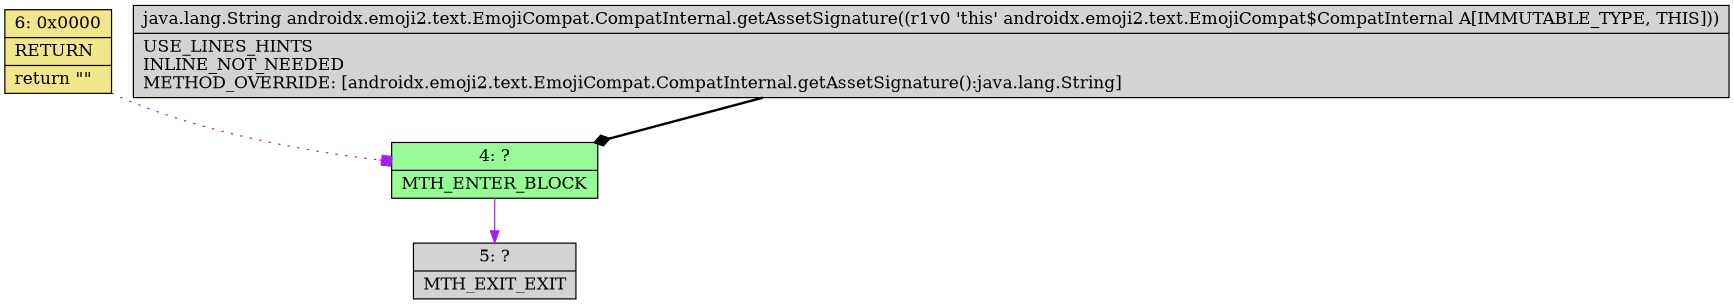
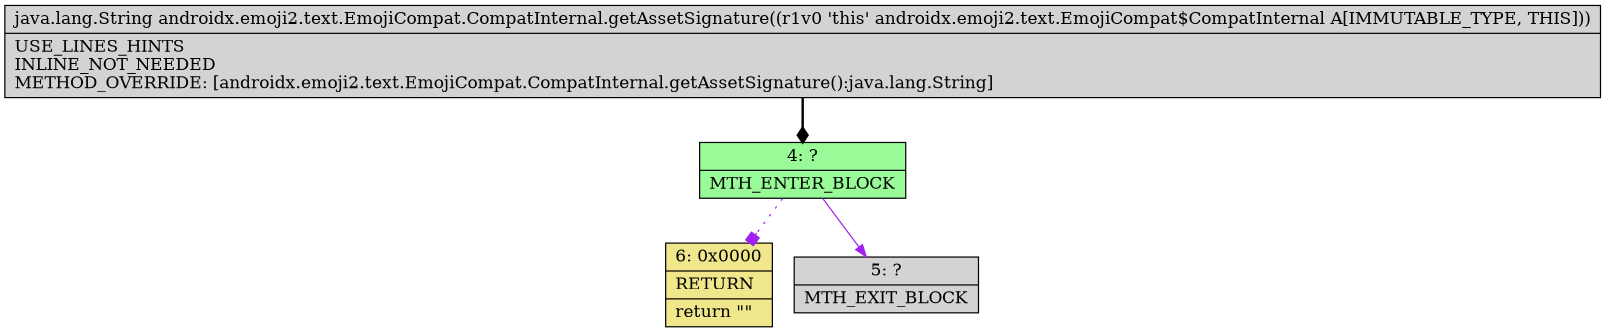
(243, 136) -> (770, 216)
(495, 284) -> (886, 298)
